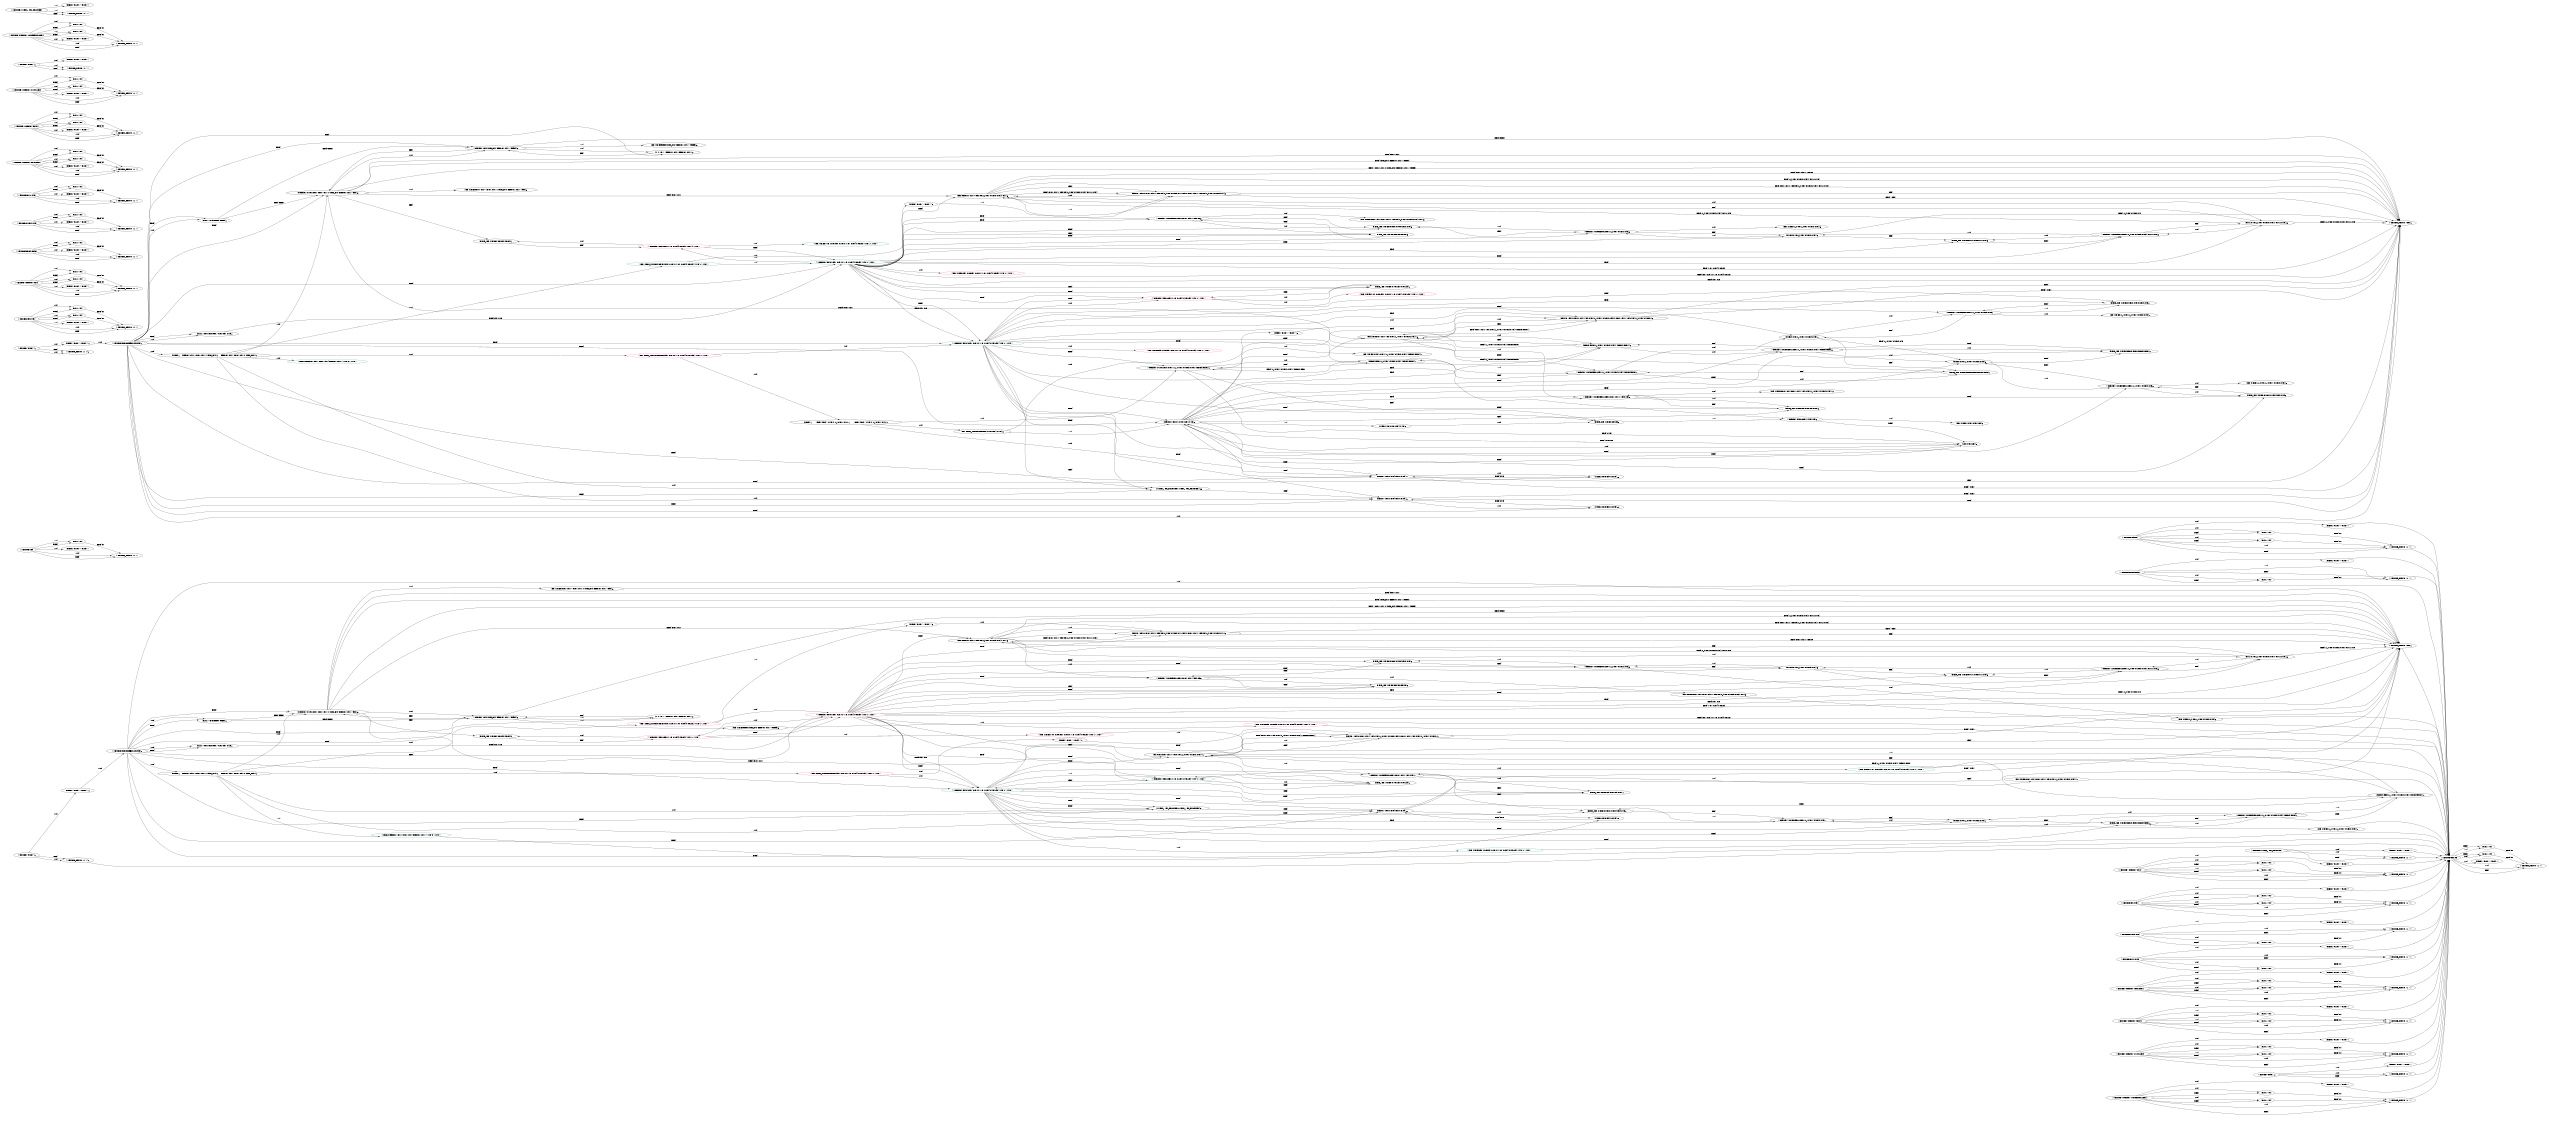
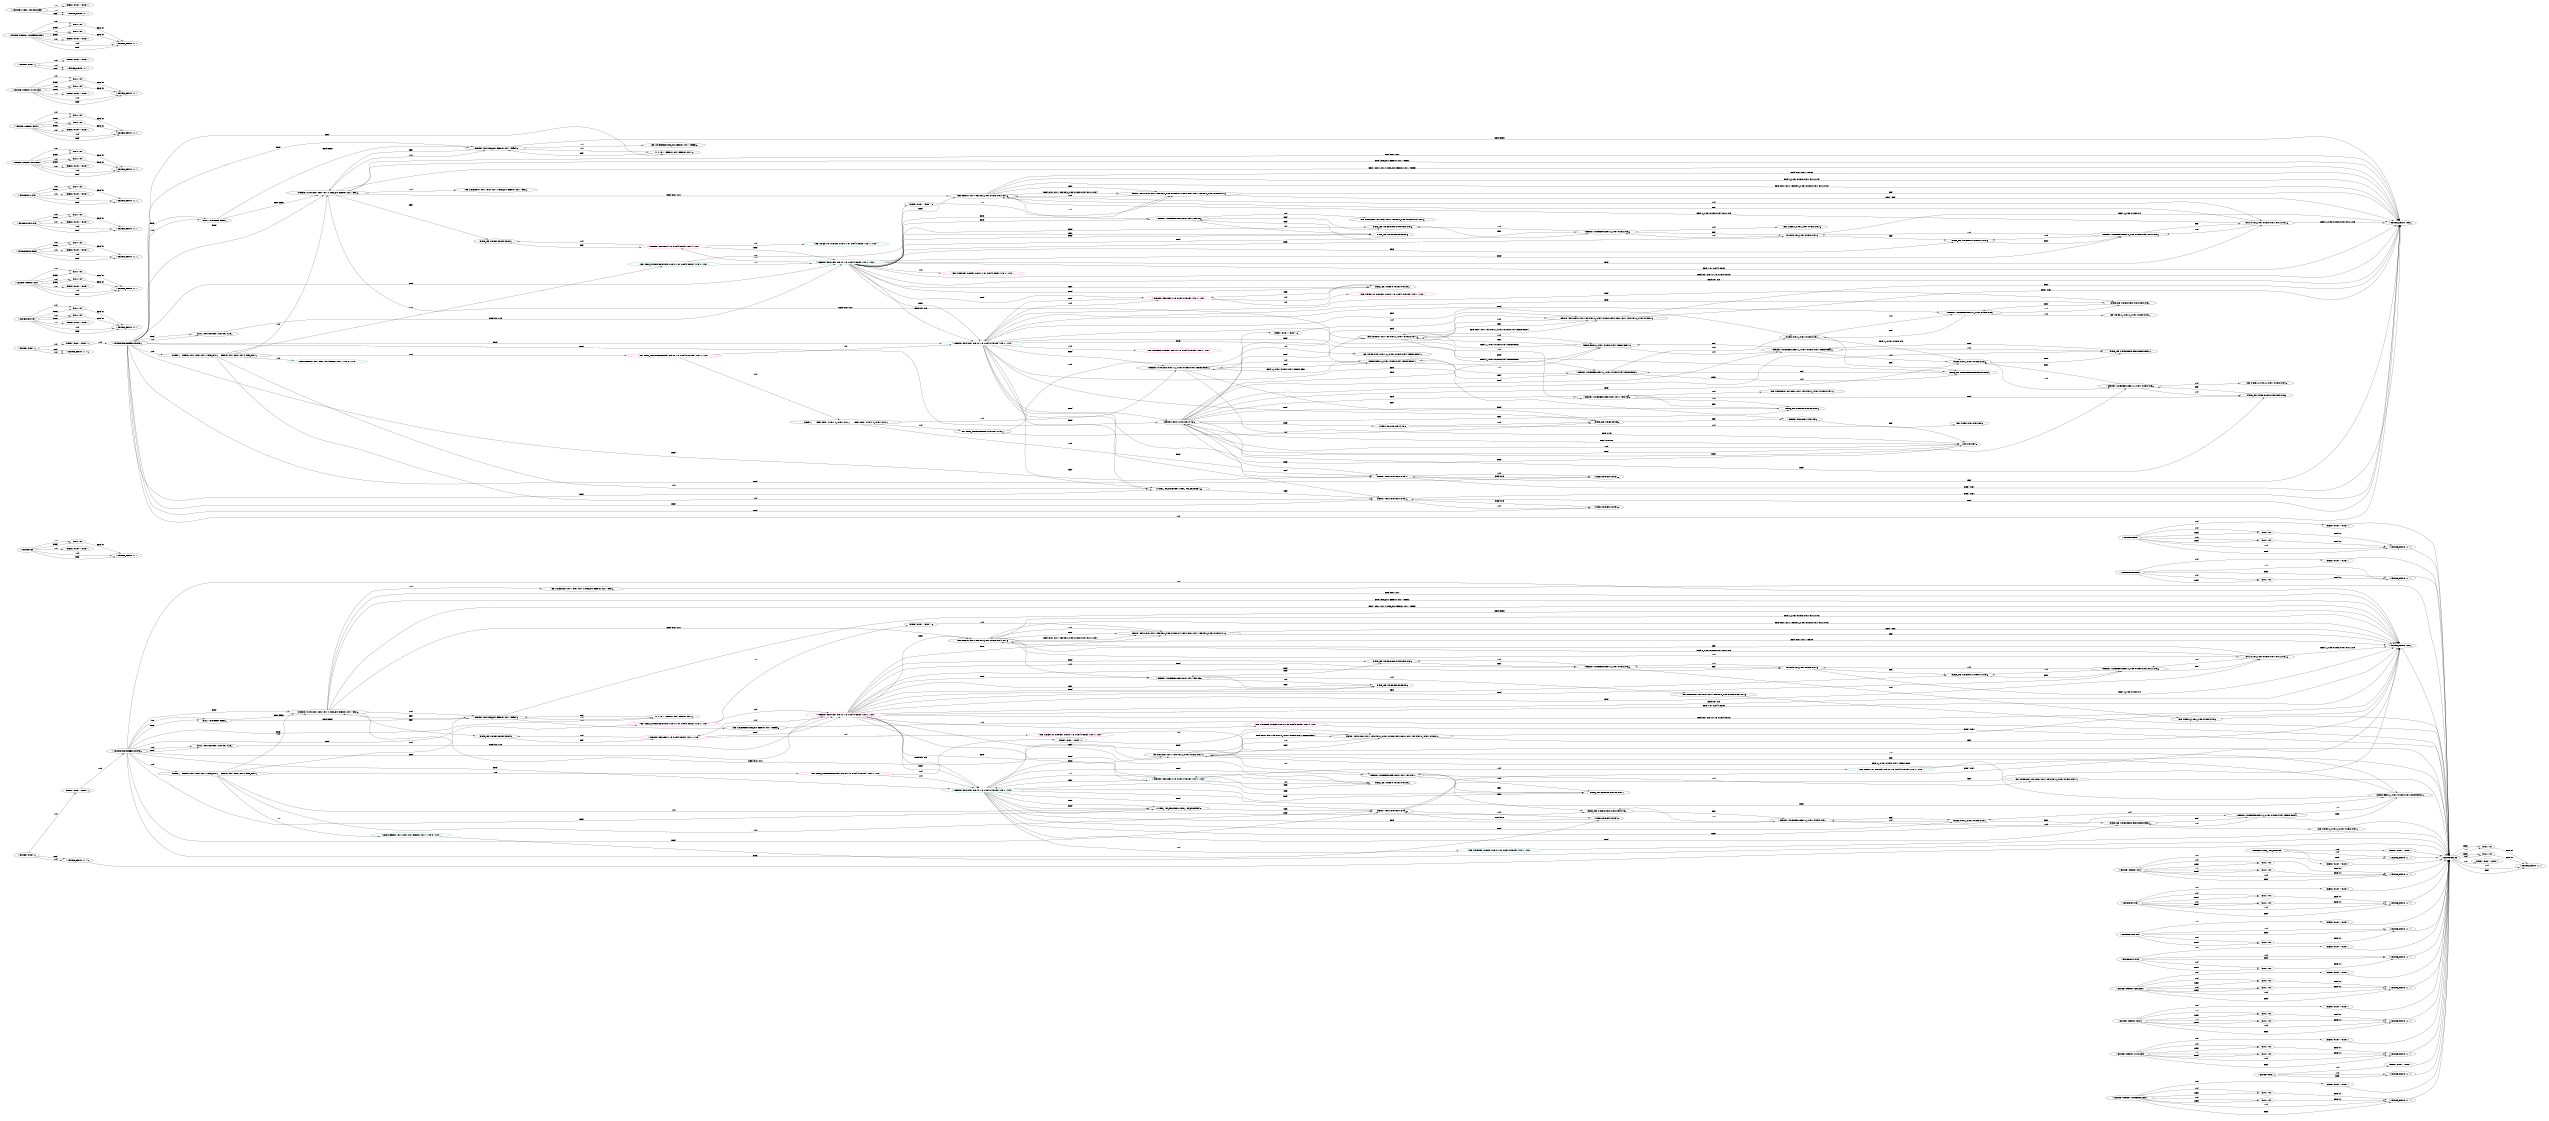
(1714, 419) -> (1714, 419)
(1887, 420) -> (1682, 426)
(1286, 423) -> (1286, 423)
(1891, 423) -> (1891, 423)
(1088, 434) -> (1296, 434)
